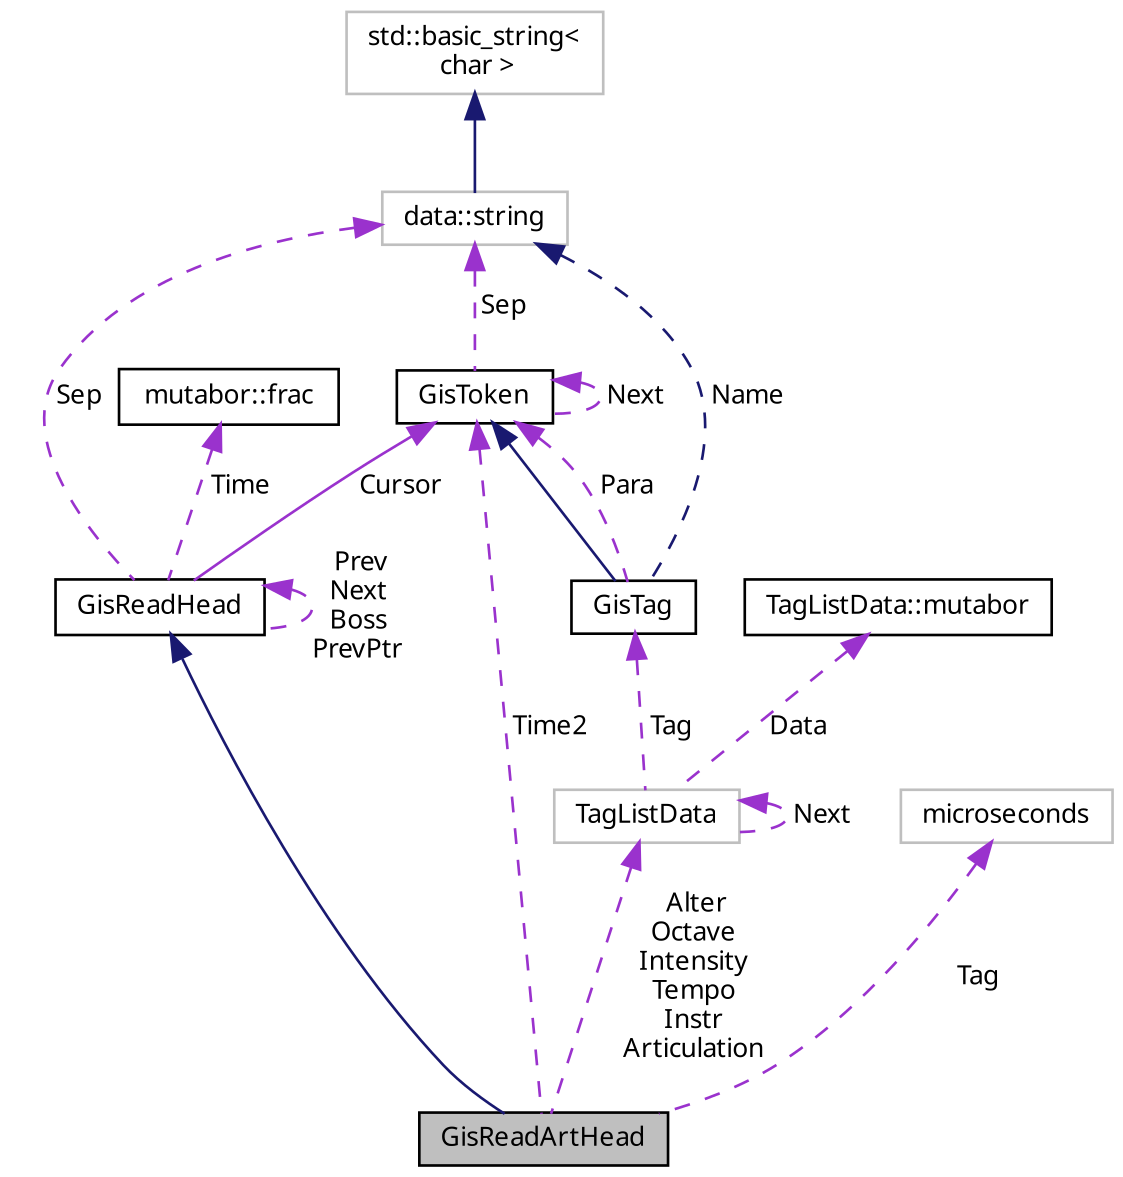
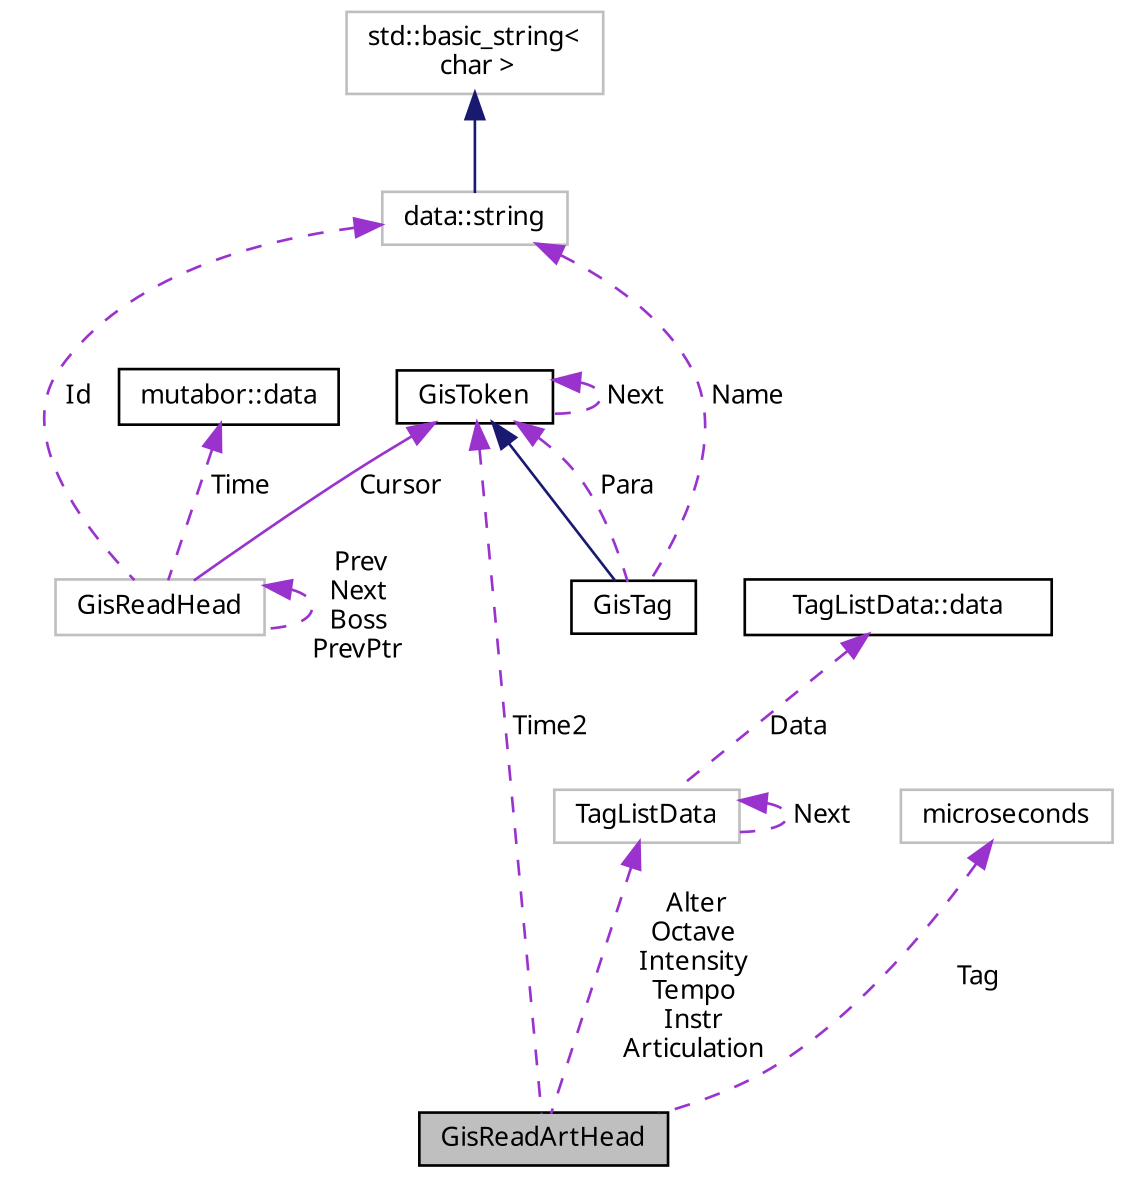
(475, 321) -> none
(700, 392) -> (700, 392)
(77, 397) -> (77, 397)
(229, 397) -> (229, 397)
(160, 607) -> (160, 607)
(898, 607) -> (898, 607)
(641, 725) -> none
(319, 905) -> none
